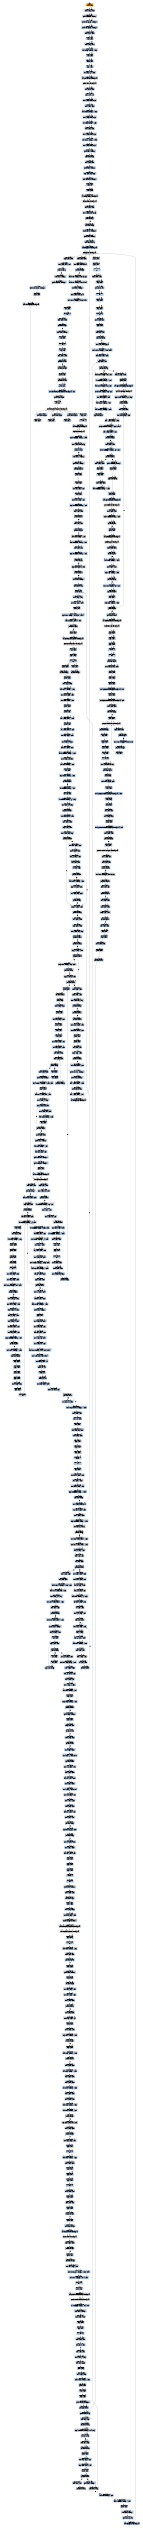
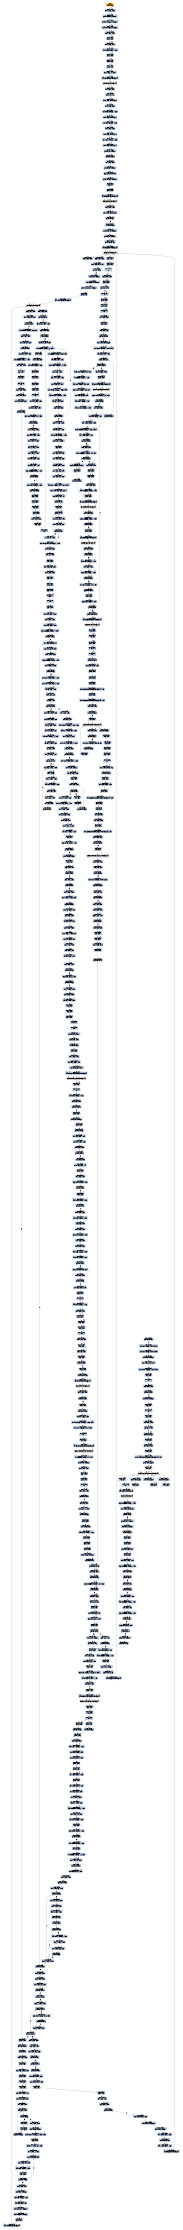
(80, 264) -> none
